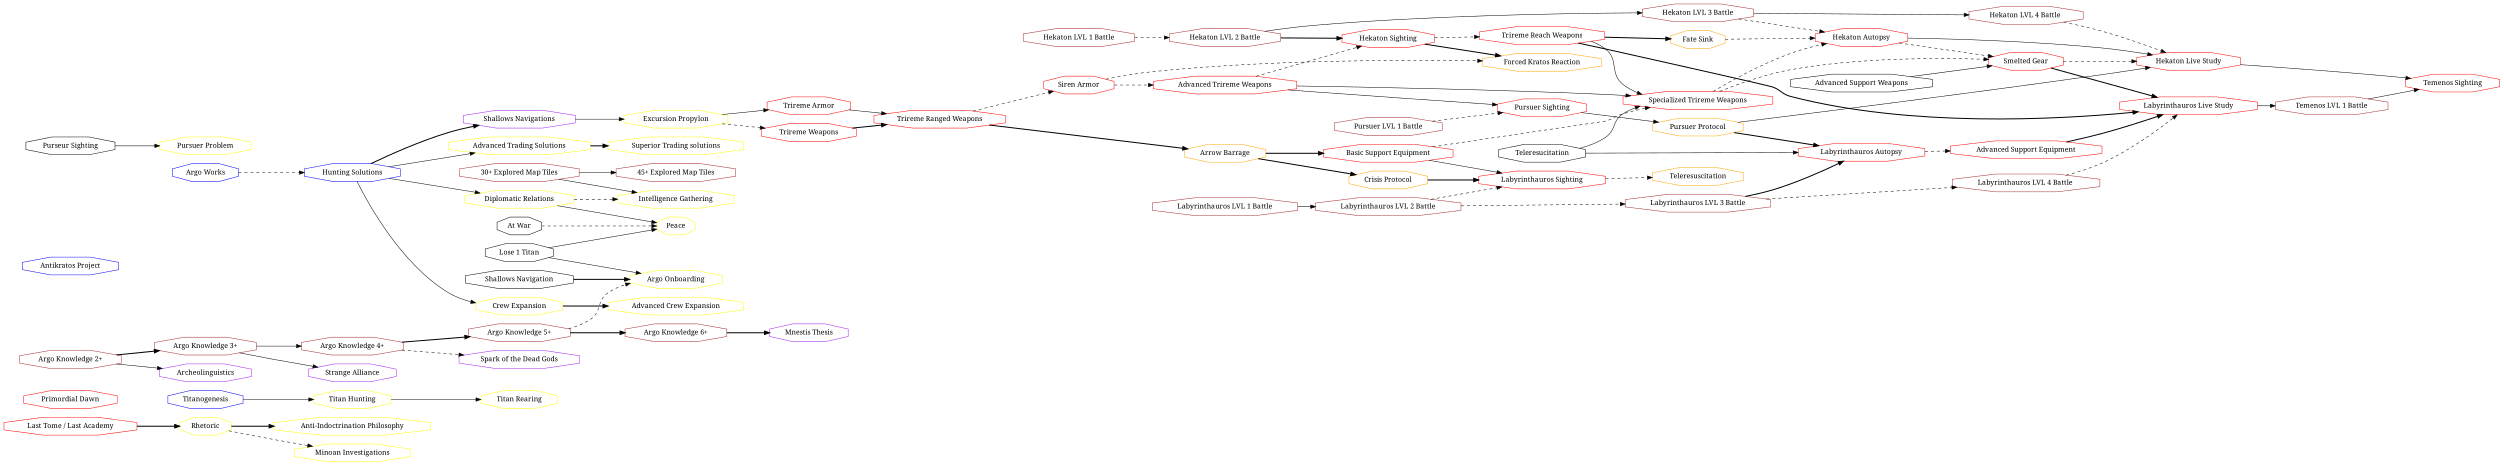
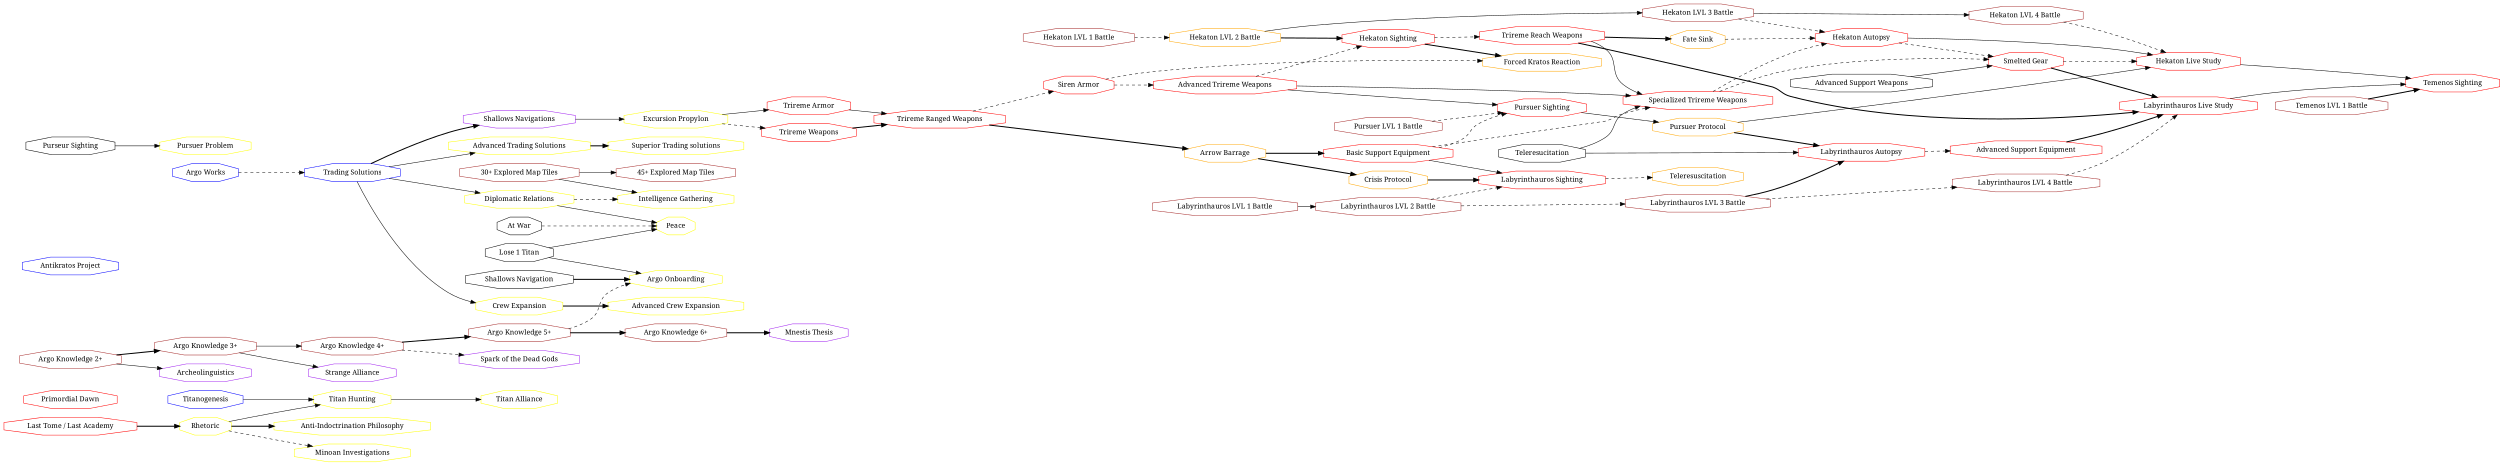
(1225, 38) -> (1225, 38)
(2391, 95) -> (2391, 95)
(2264, 106) -> (2315, 89)
none -> (1470, 131)
(352, 173) -> (352, 173)
(519, 400) -> (519, 400)
none -> (272, 413)
